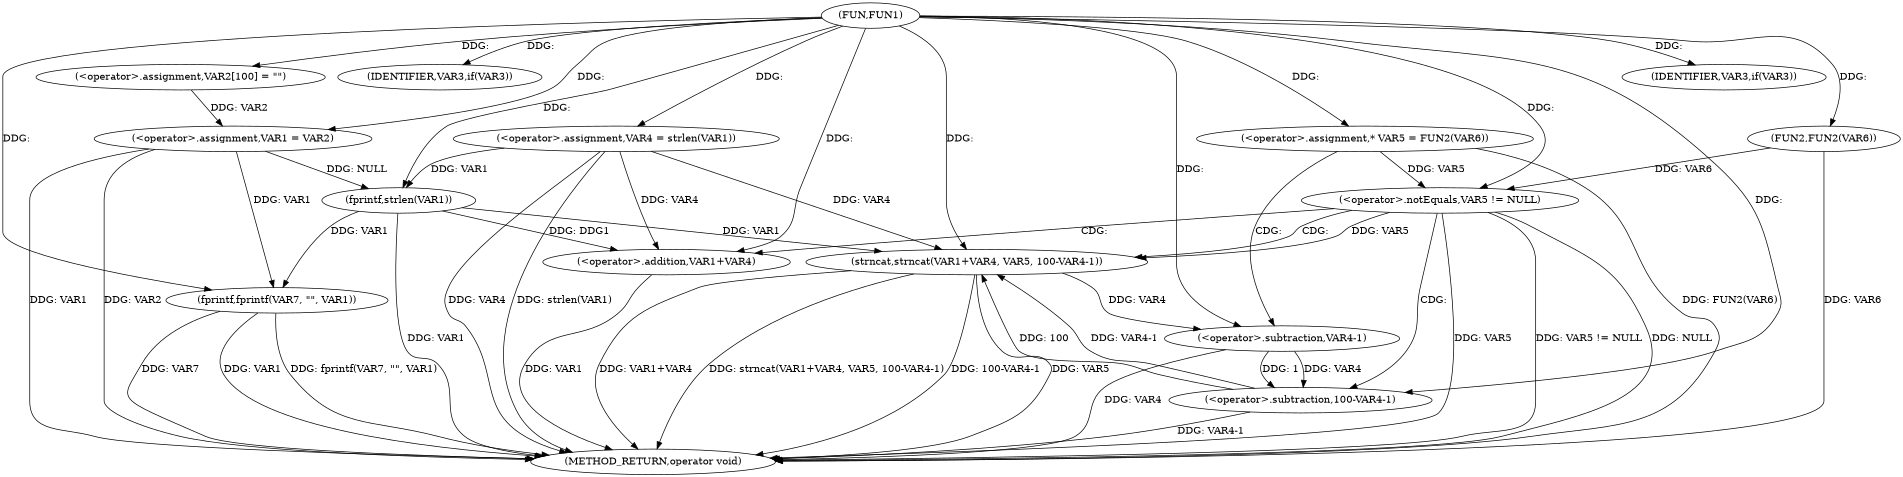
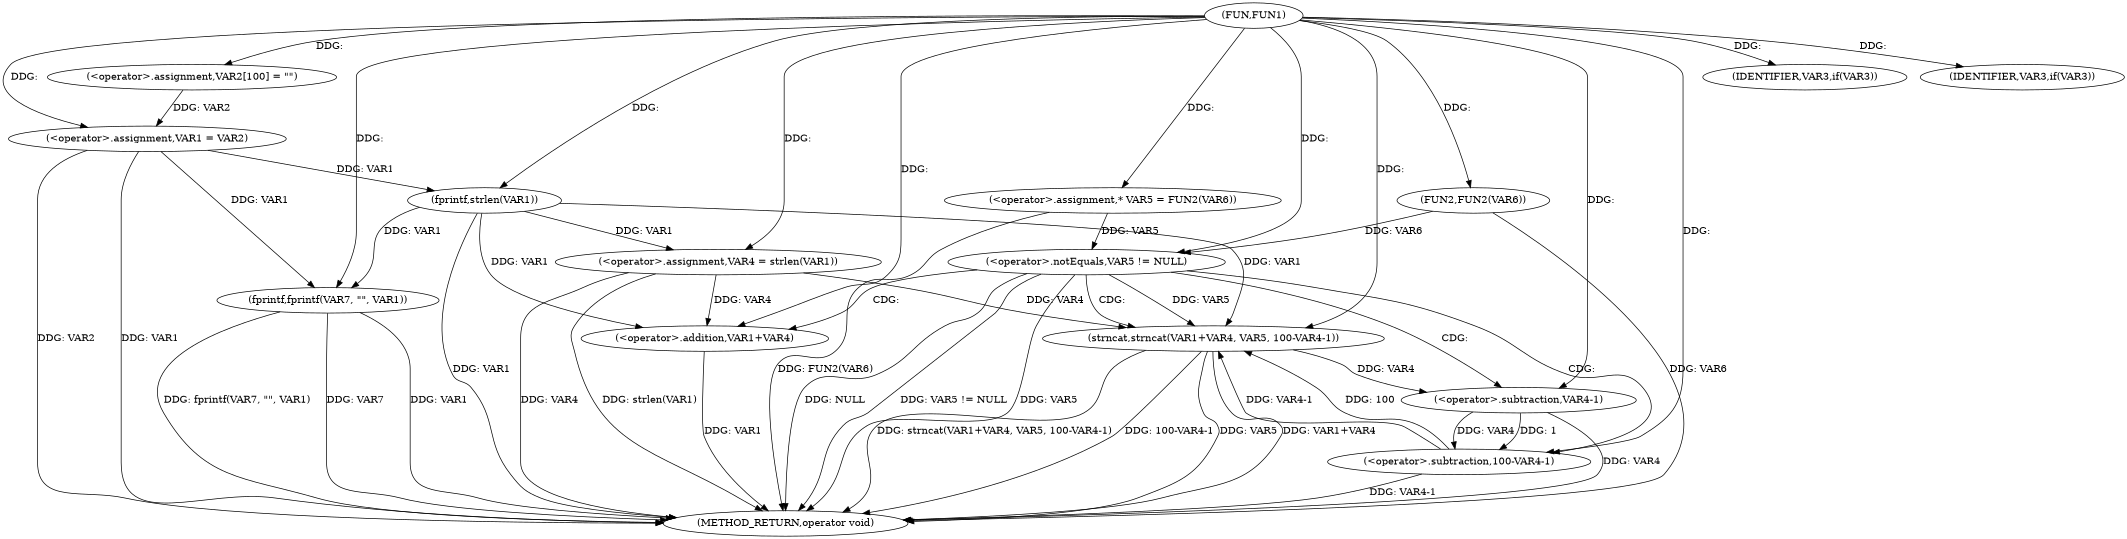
(454, 157) -> (595, 230)
(357, 170) -> (366, 170)
(1259, 219) -> (1340, 308)
(579, 231) -> (520, 262)
